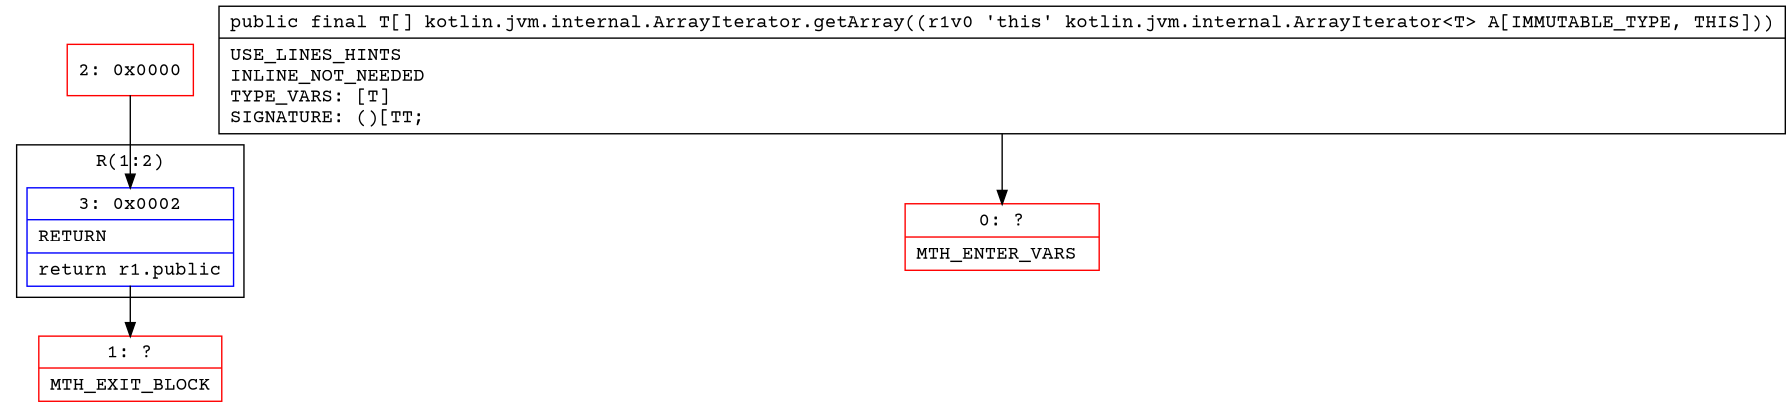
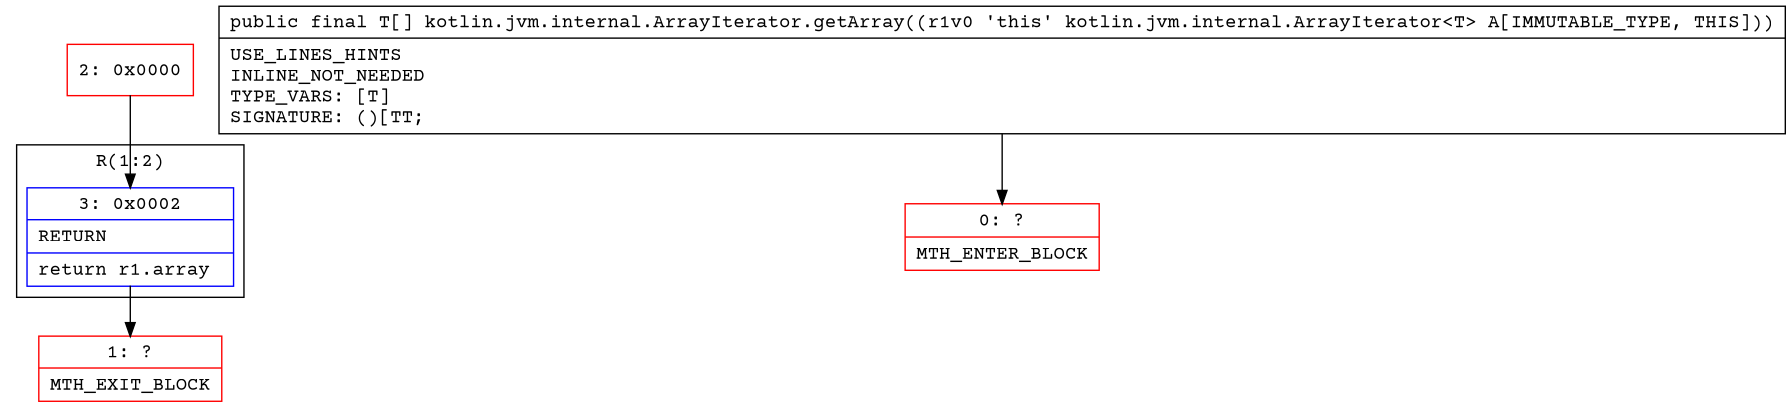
(997, 253) -> (1002, 253)
(130, 269) -> (124, 269)
